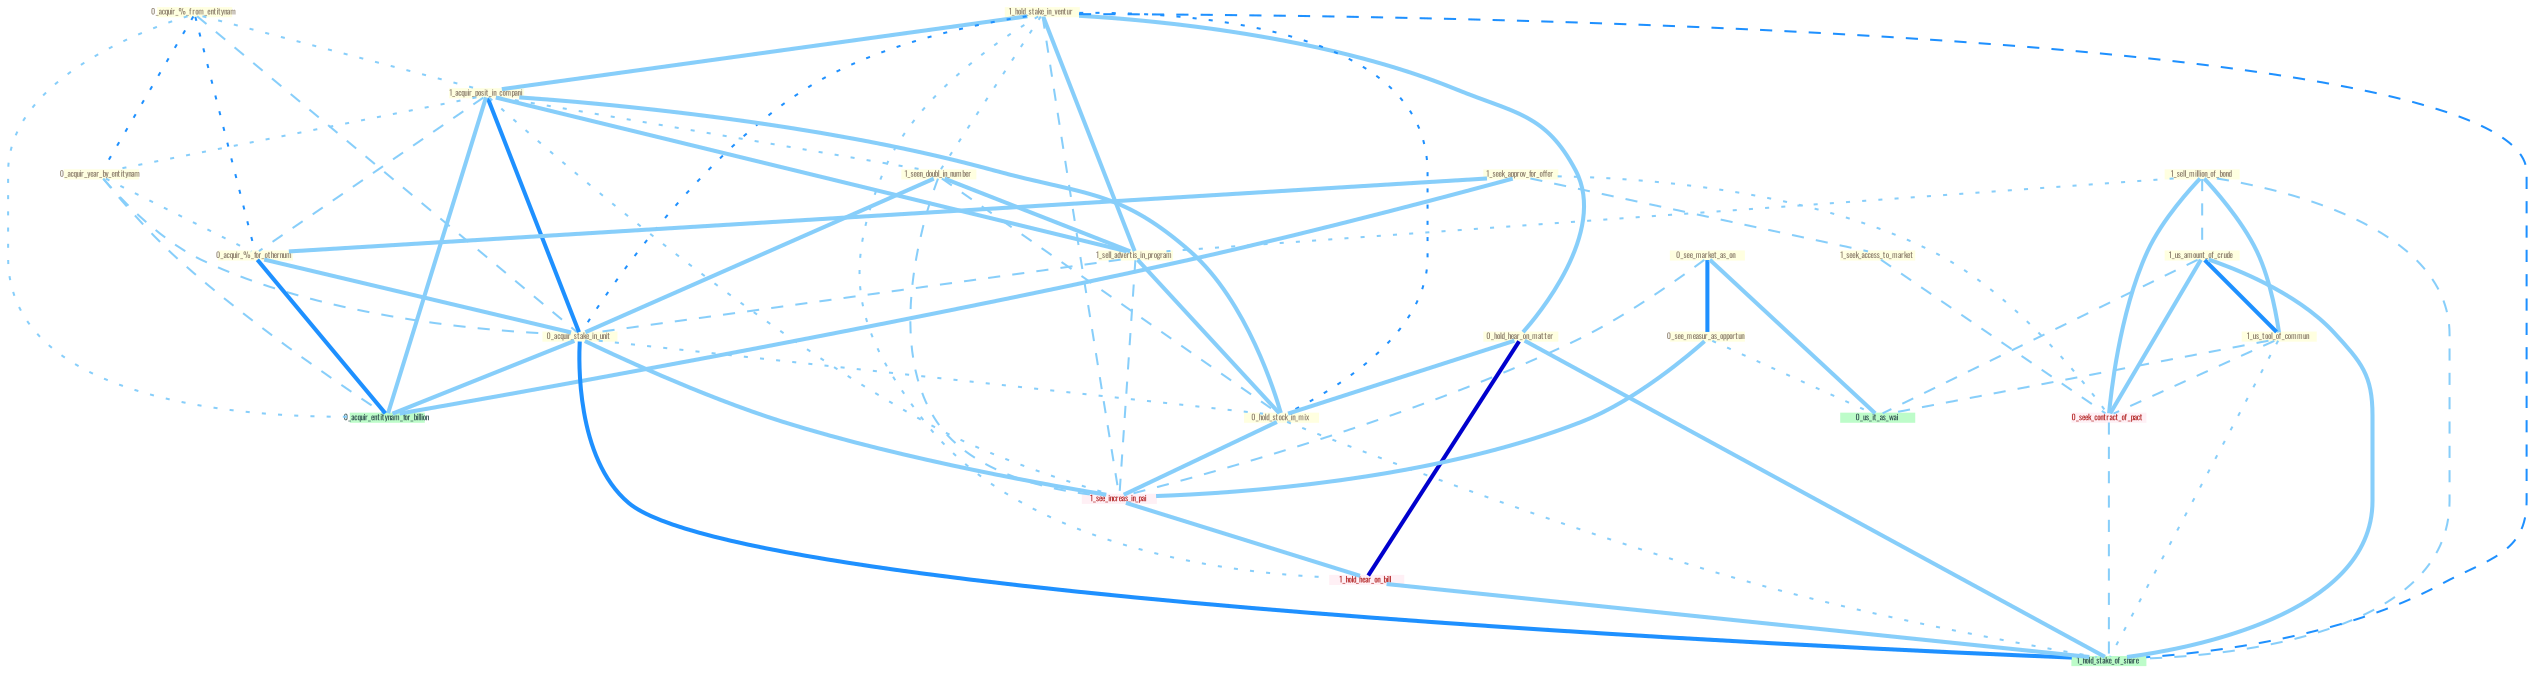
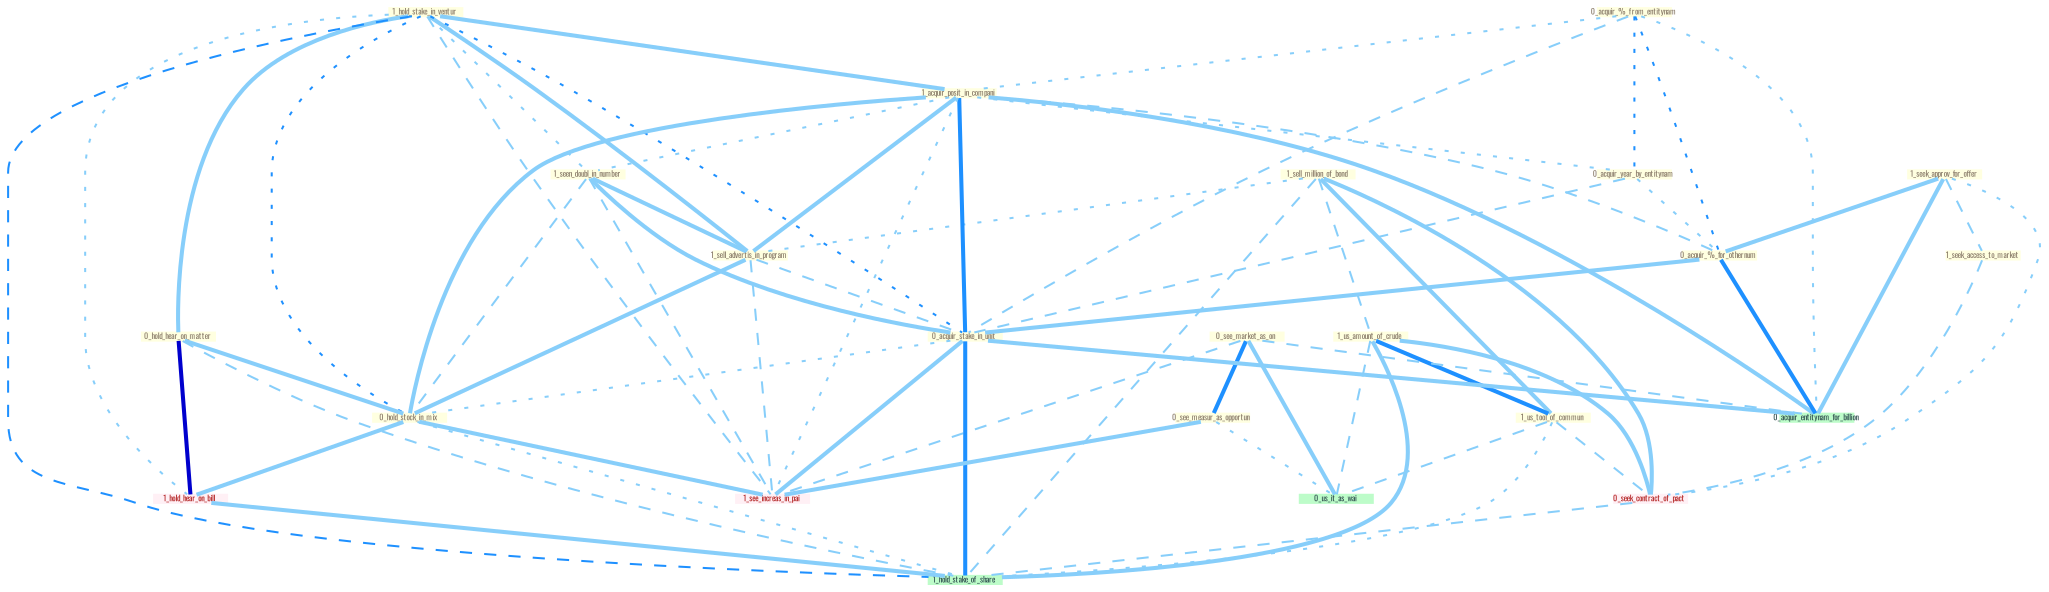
(234, 306) -> (1492, 372)
(1815, 499) -> (559, 485)
(1243, 539) -> (300, 458)
